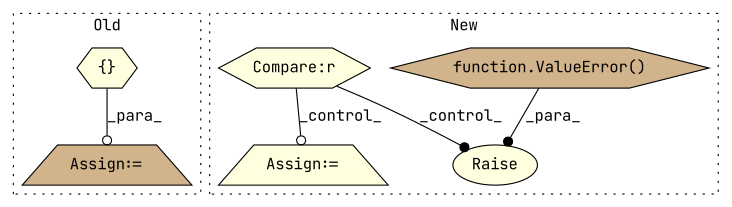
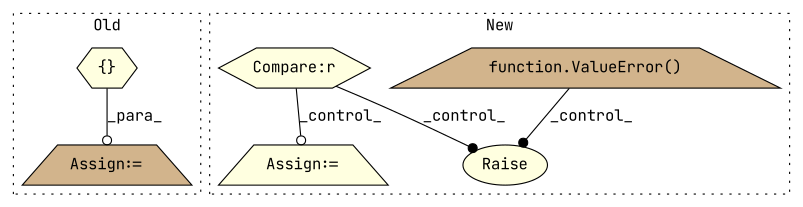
(550, 68) -> (586, 68)
(553, 117) -> (592, 117)
